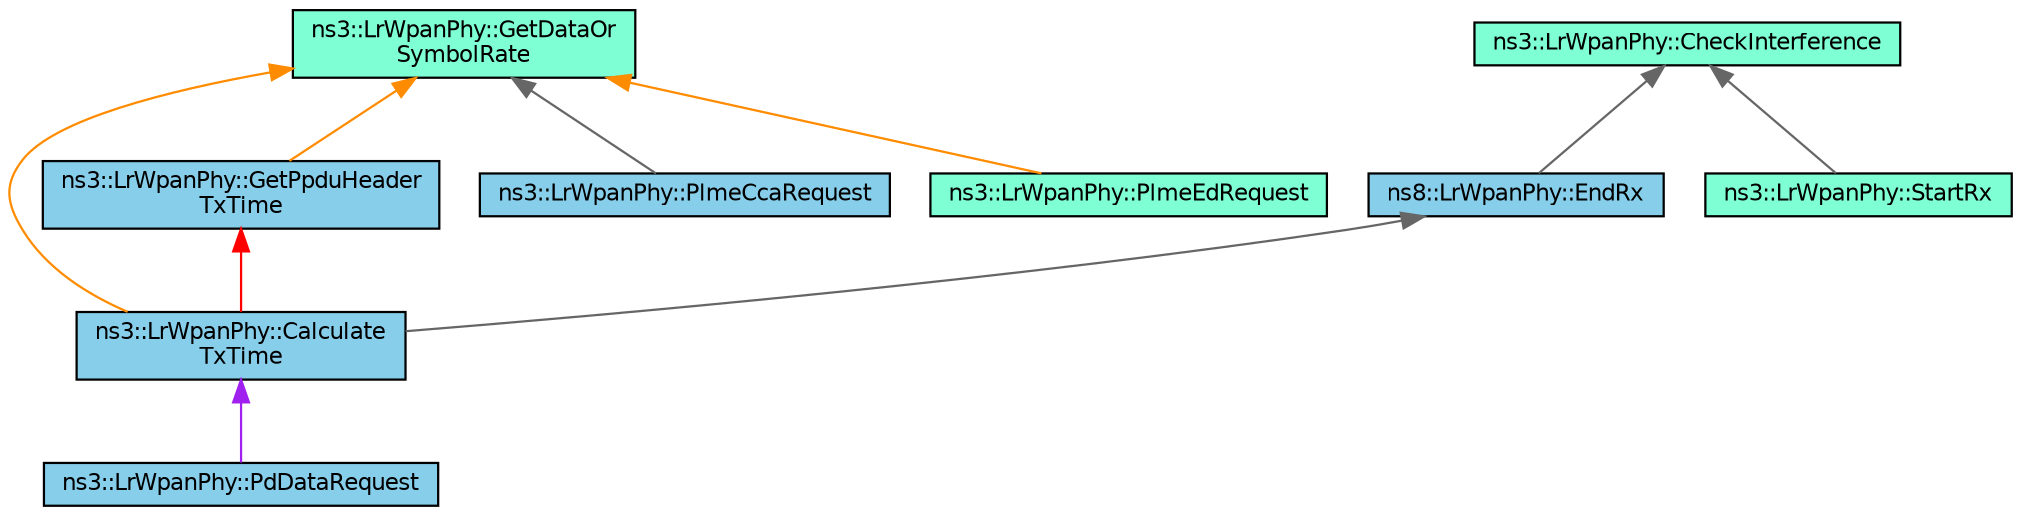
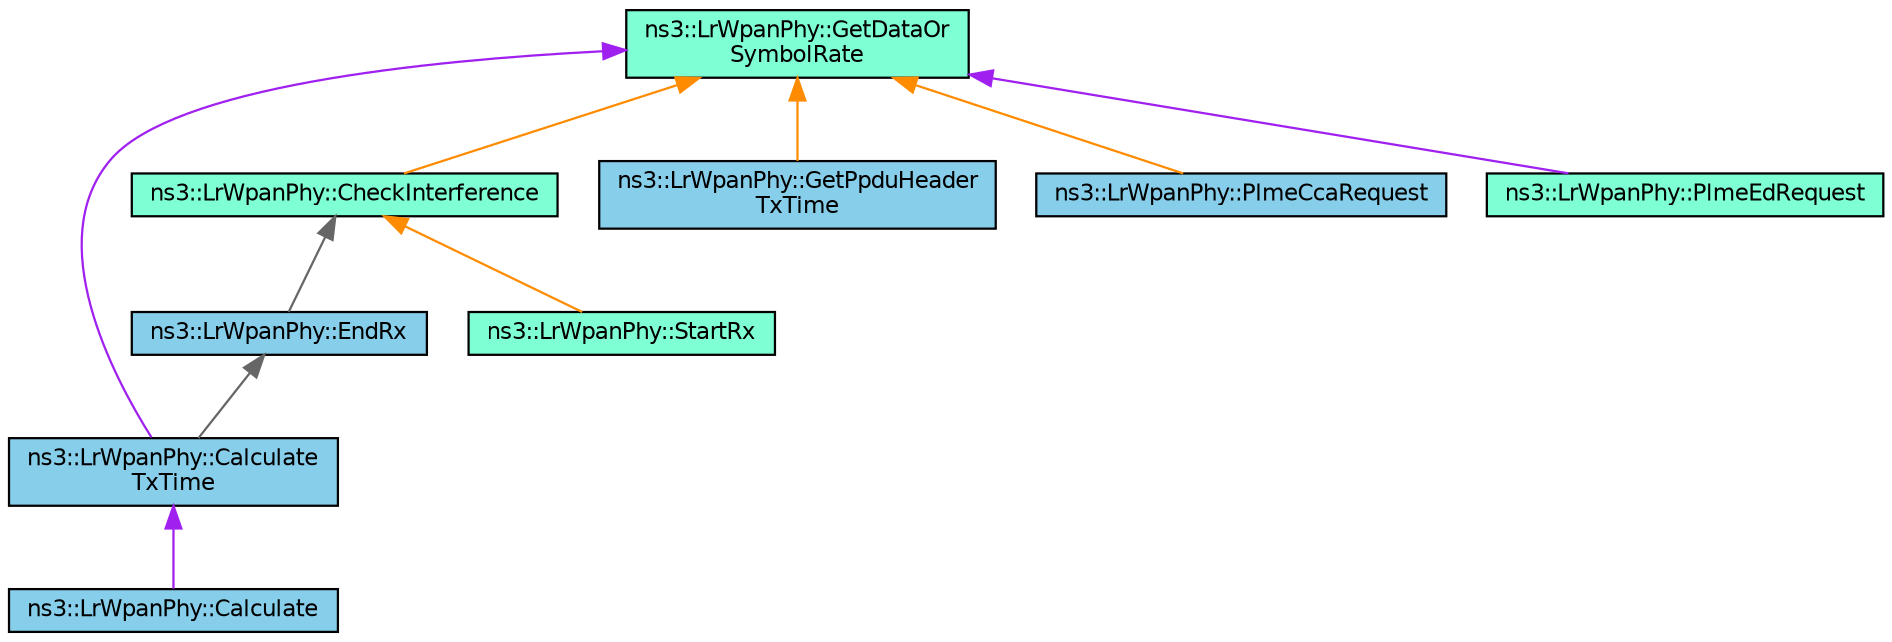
(1782, 127) -> (494, 269)
(836, 128) -> (1281, 126)
none -> (541, 129)
(593, 132) -> (1050, 129)
(43, 142) -> (203, 109)
(1516, 195) -> (279, 333)
(241, 282) -> none
(241, 484) -> (173, 611)
